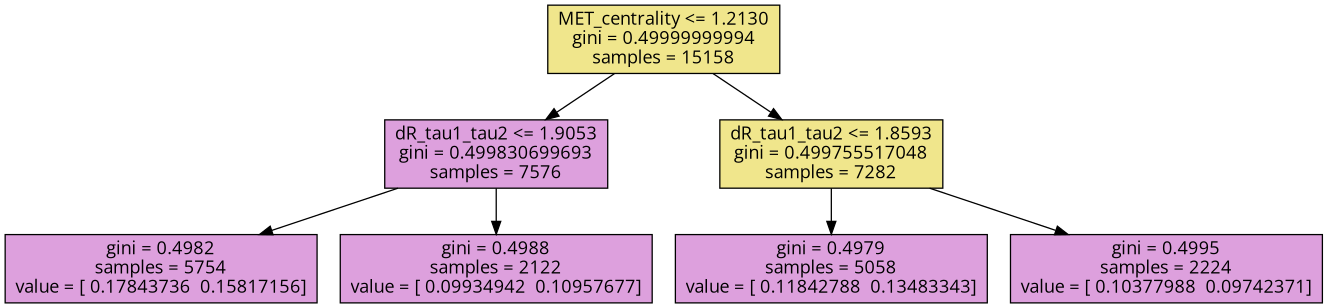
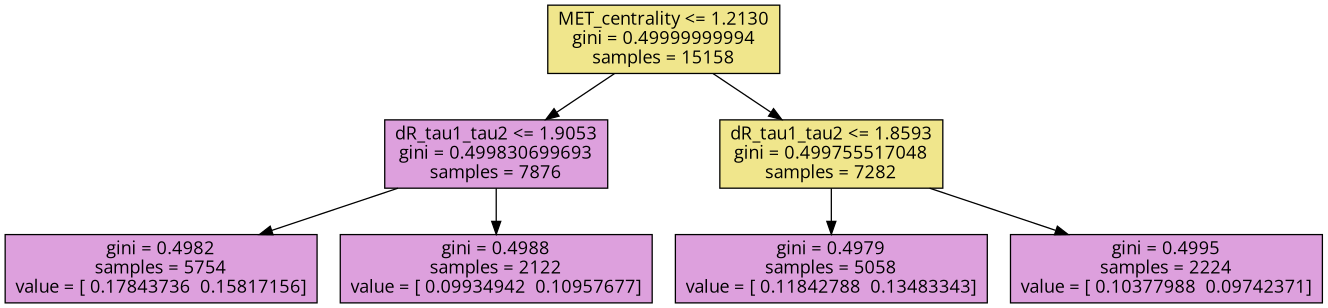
(496, 154) -> (496, 154)
